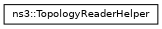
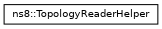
(81, 14) -> (81, 14)
